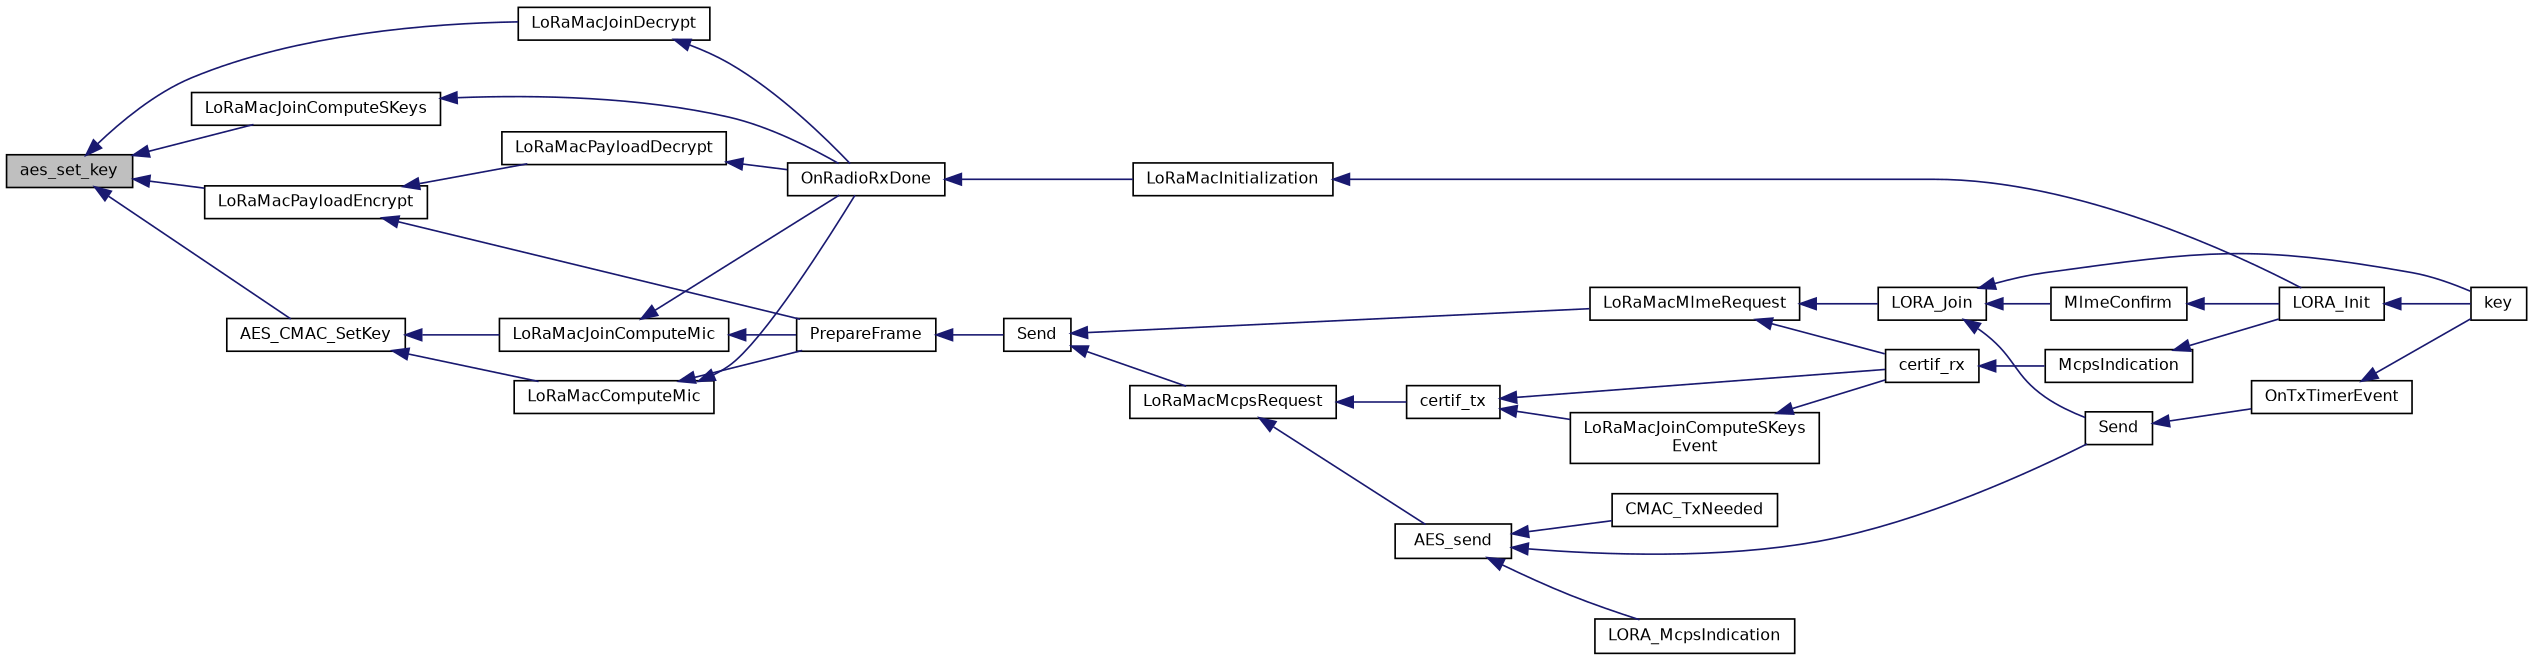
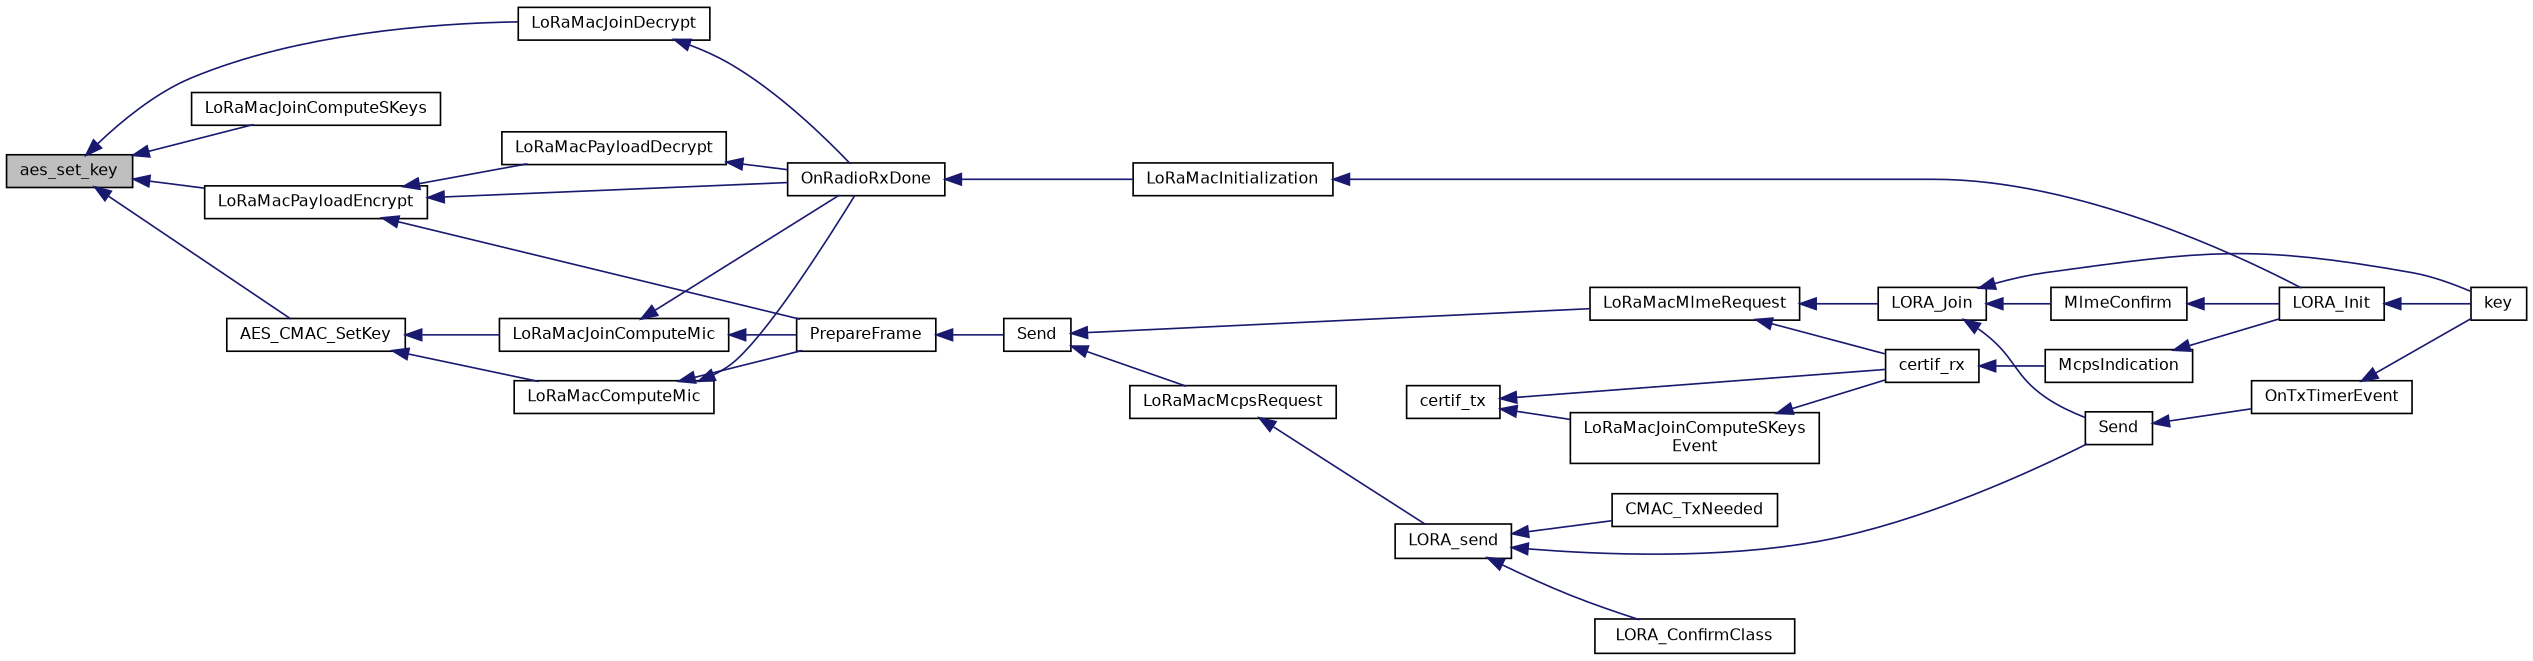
(653, 104) -> (616, 190)
(1380, 402) -> none
(1453, 541) -> (1453, 541)
(1695, 636) -> (1695, 636)
